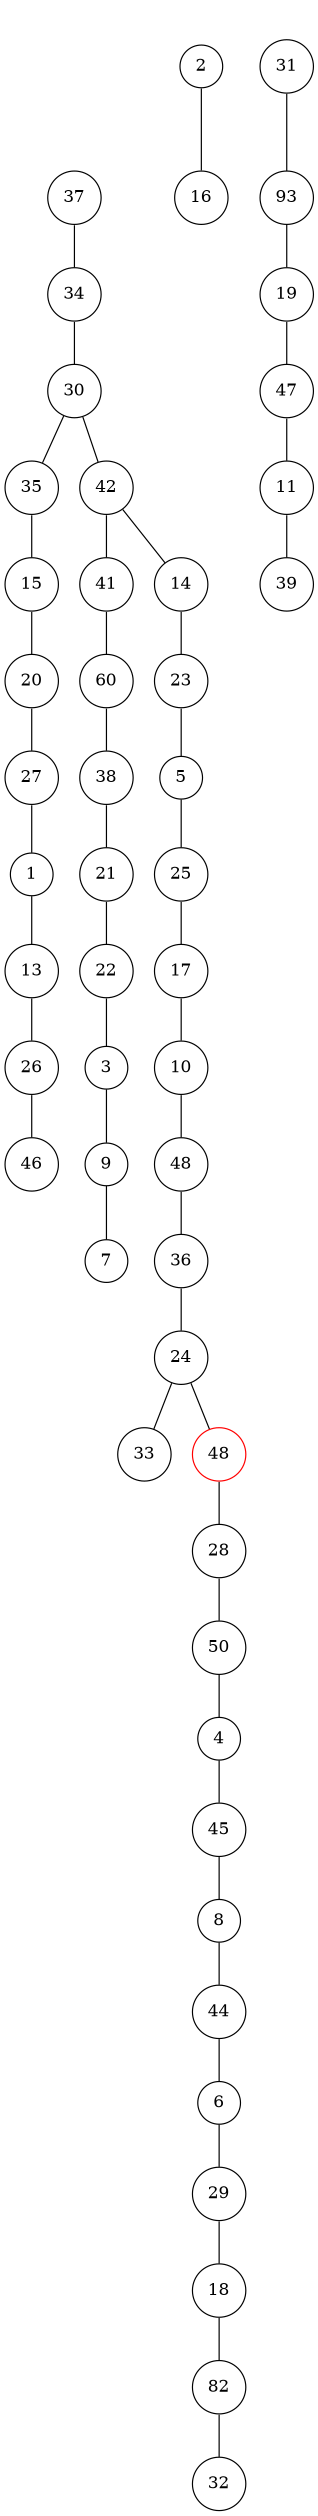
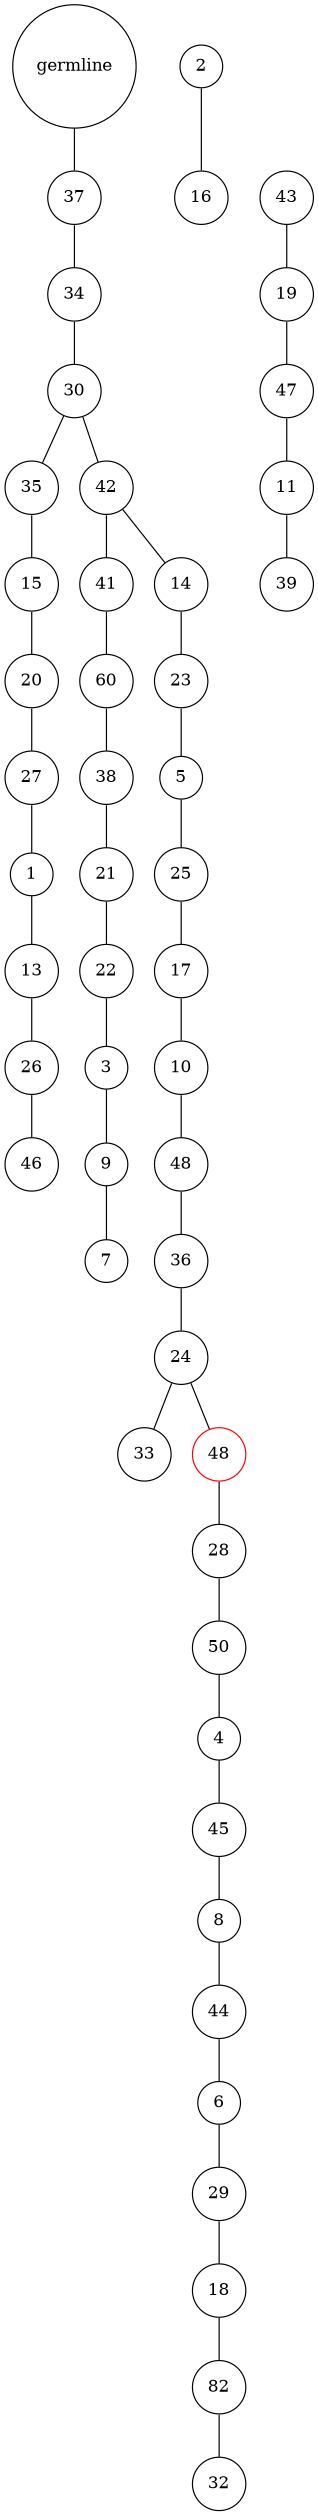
none -> (74, 66)
(287, 66) -> none
(287, 198) -> (287, 198)
